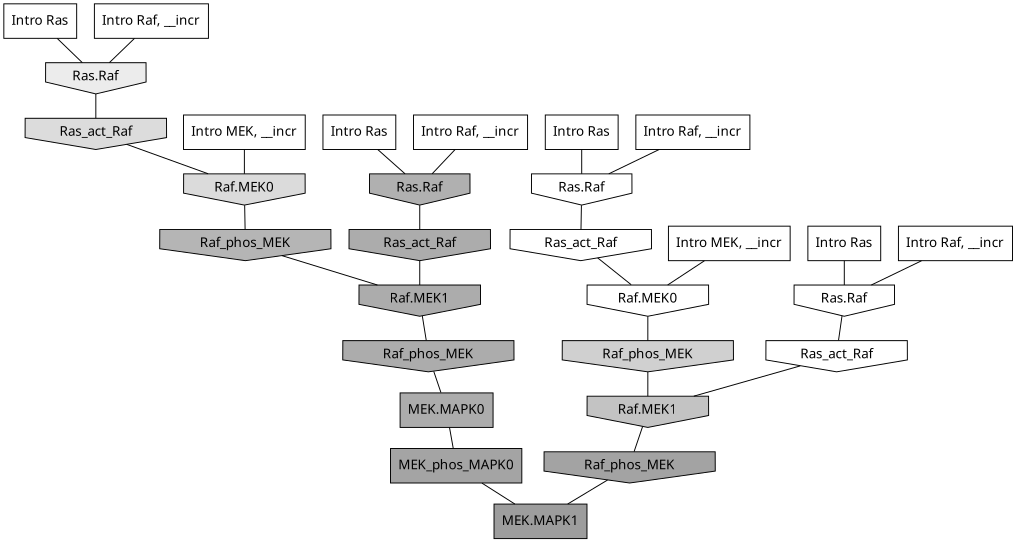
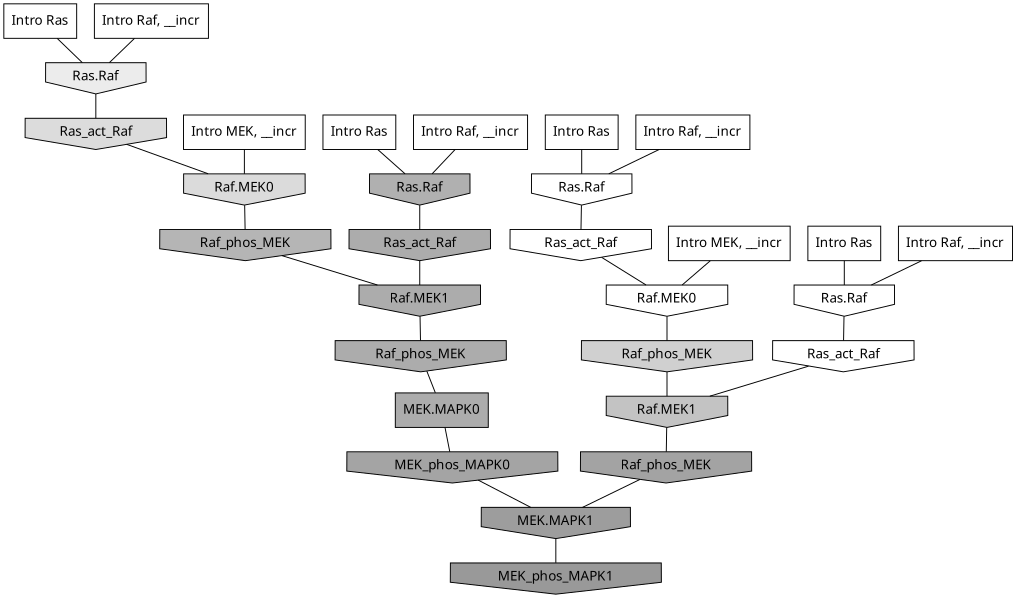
(456, 466) -> (452, 466)
(540, 521) -> (556, 521)
none -> (556, 577)
